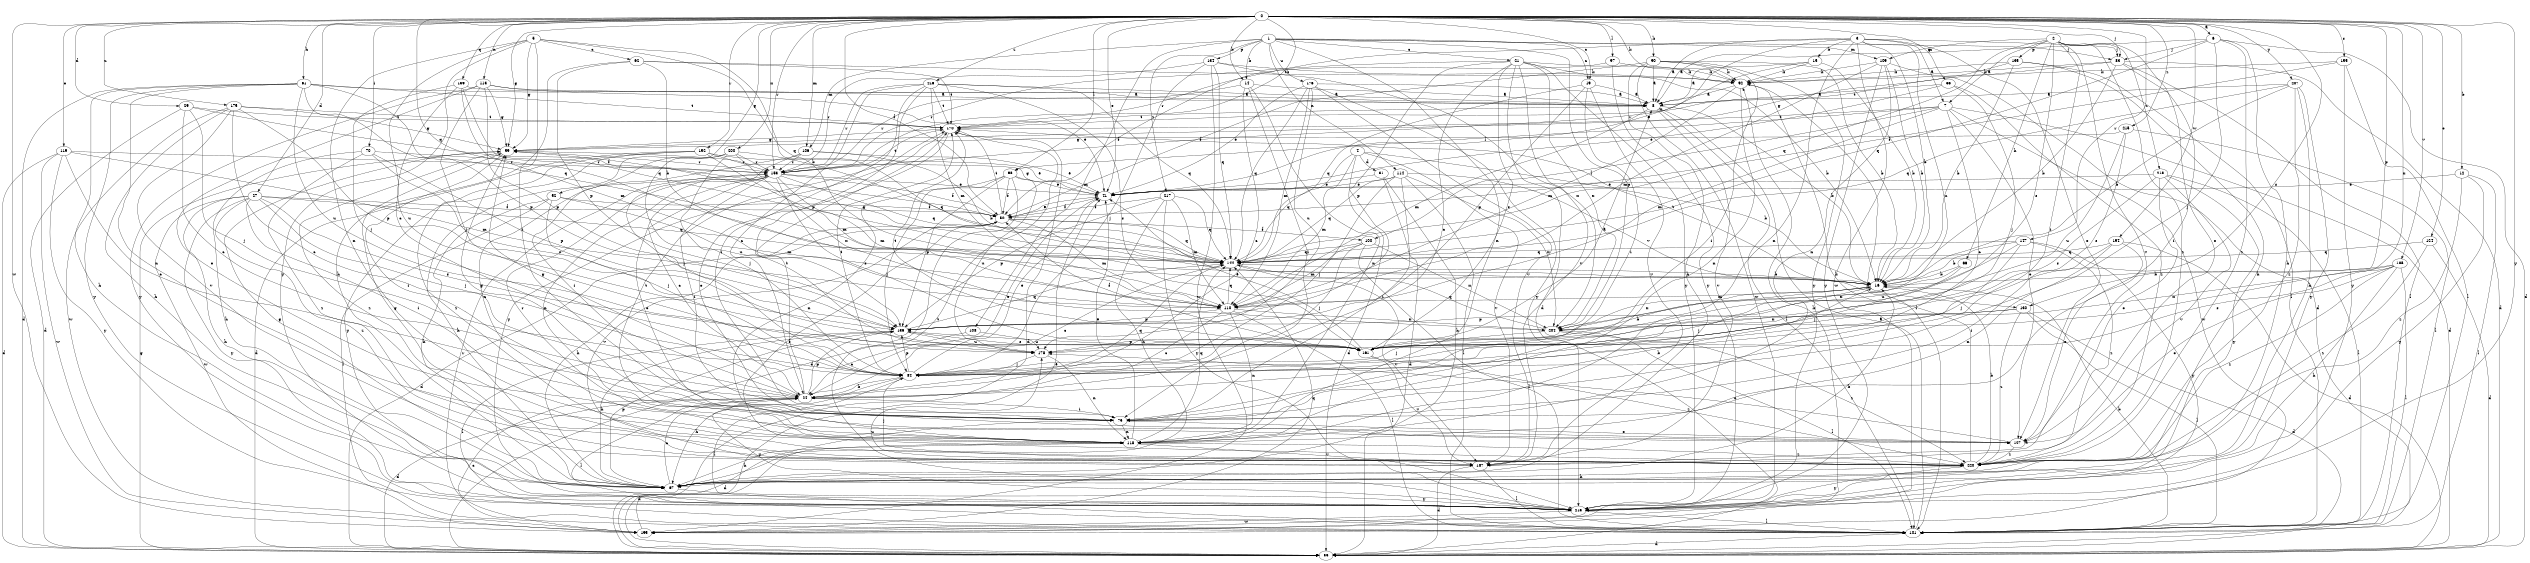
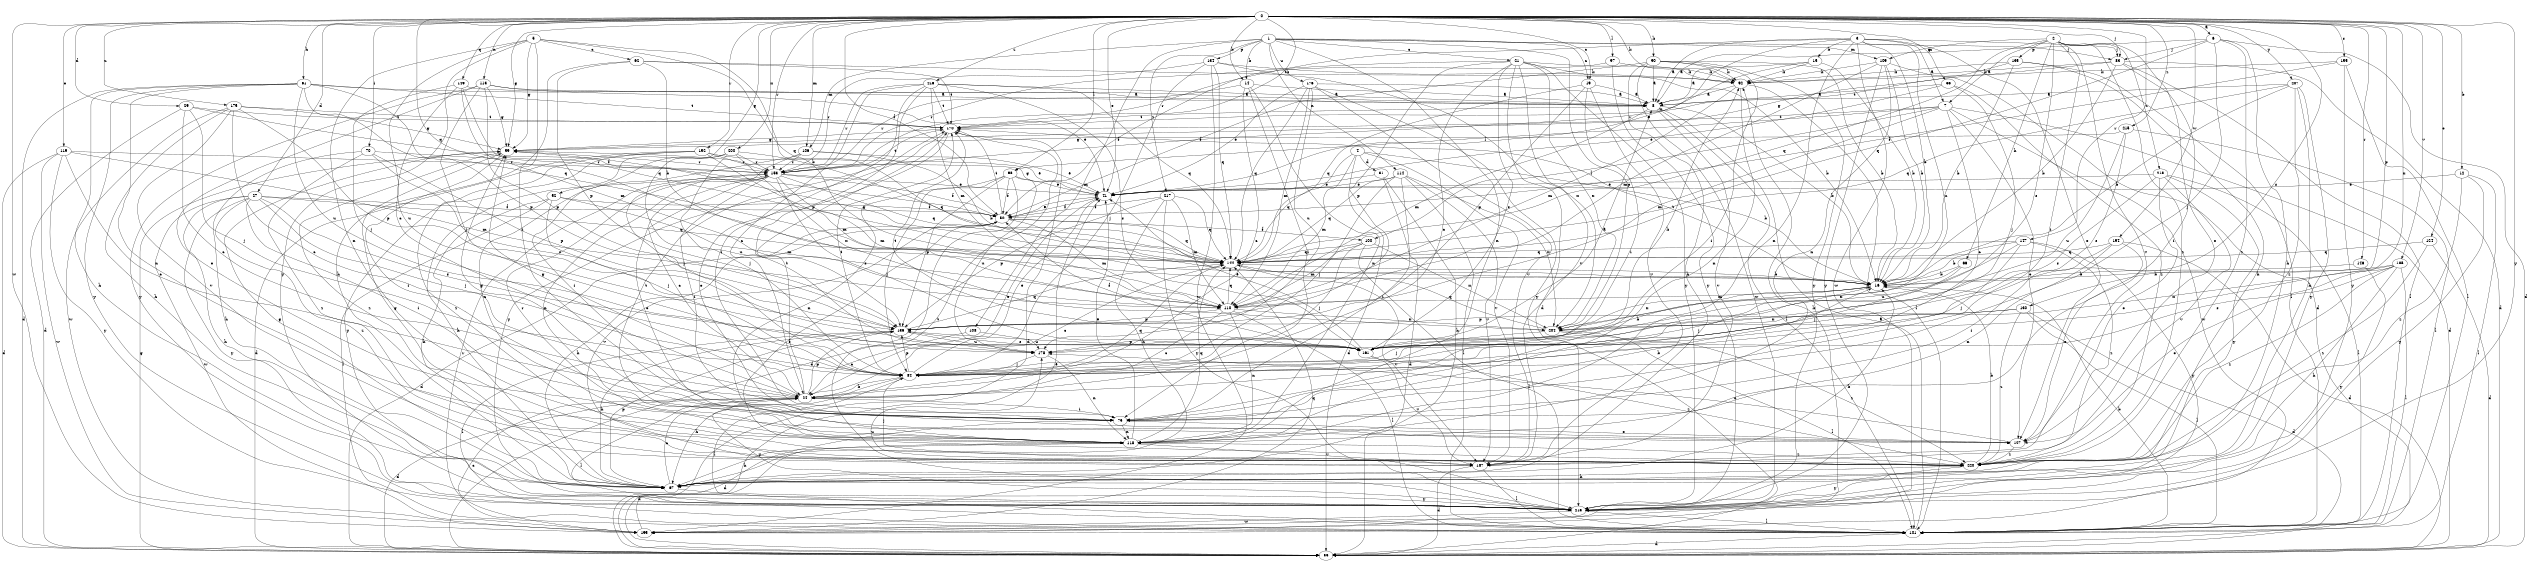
(461, 84) -> (461, 84)
none -> (2361, 263)
(1703, 269) -> (1490, 297)
(1832, 271) -> (1401, 354)
